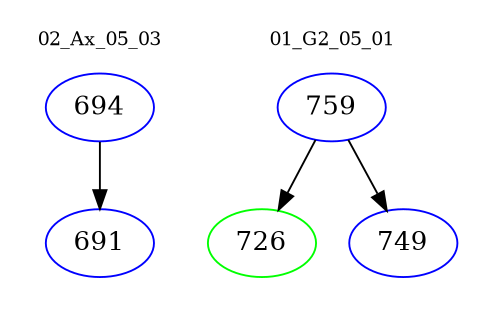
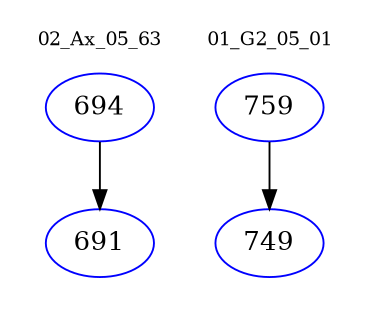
(100, 41) -> (100, 41)
(262, 243) -> none
